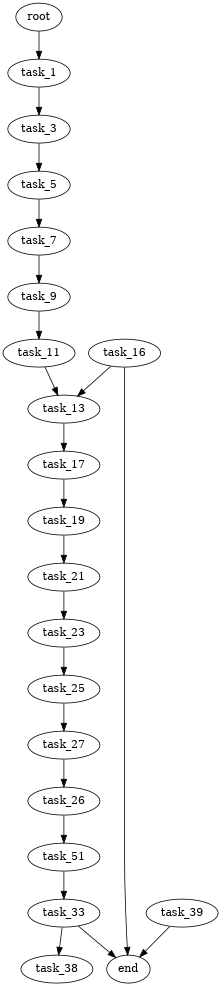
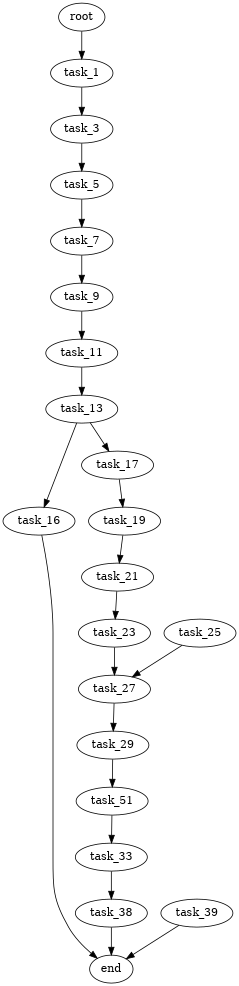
(97, 378) -> (62, 461)
(64, 657) -> (114, 657)
(64, 801) -> (113, 745)
(94, 939) -> (111, 937)
